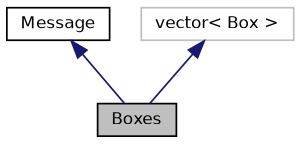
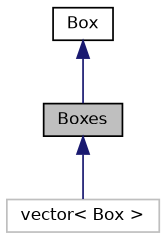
(58, 24) -> (83, 24)
(171, 79) -> (83, 177)
